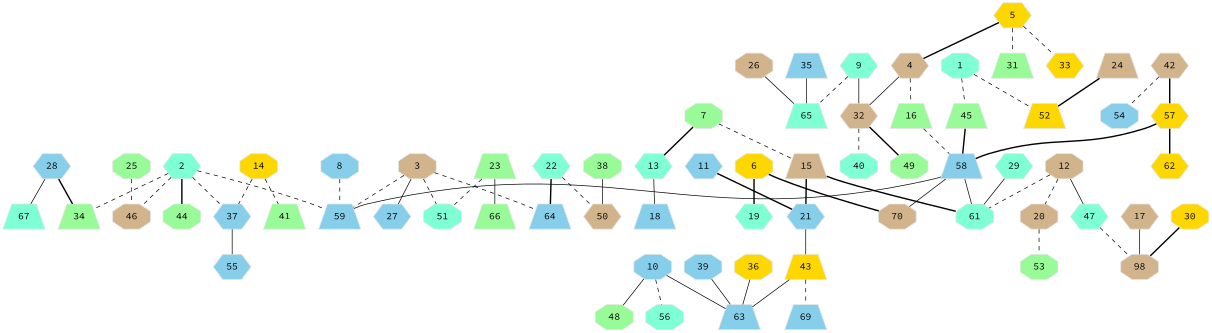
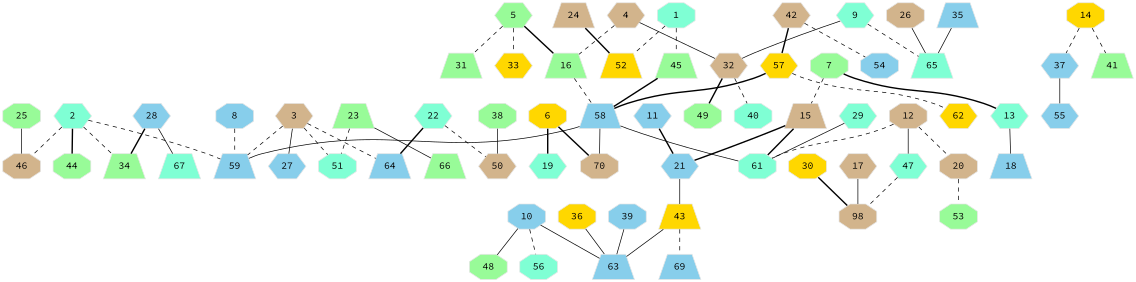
(1012, 15) -> (513, 15)
(961, 41) -> (539, 40)
(1170, 141) -> (869, 91)
(417, 166) -> (294, 116)
(207, 191) -> none
(132, 196) -> (22, 141)
